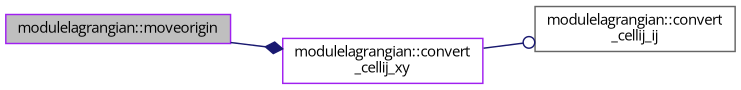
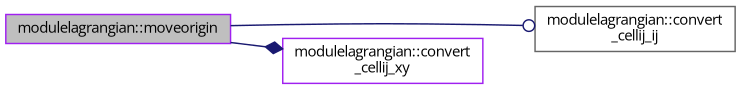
(503, 46) -> (377, 24)
